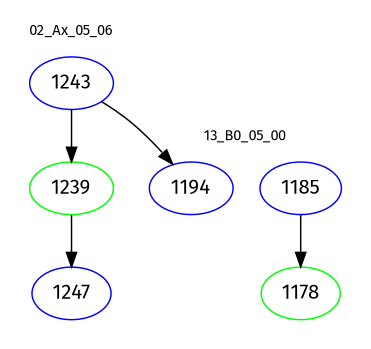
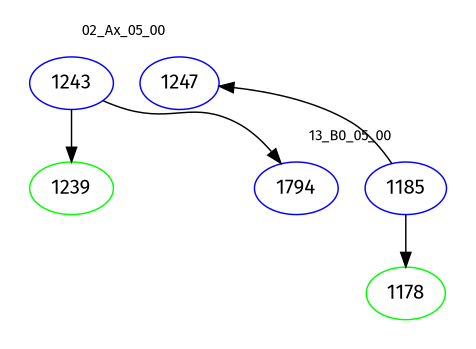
(72, 31) -> (124, 31)
(191, 188) -> (296, 188)
(72, 234) -> (322, 108)
